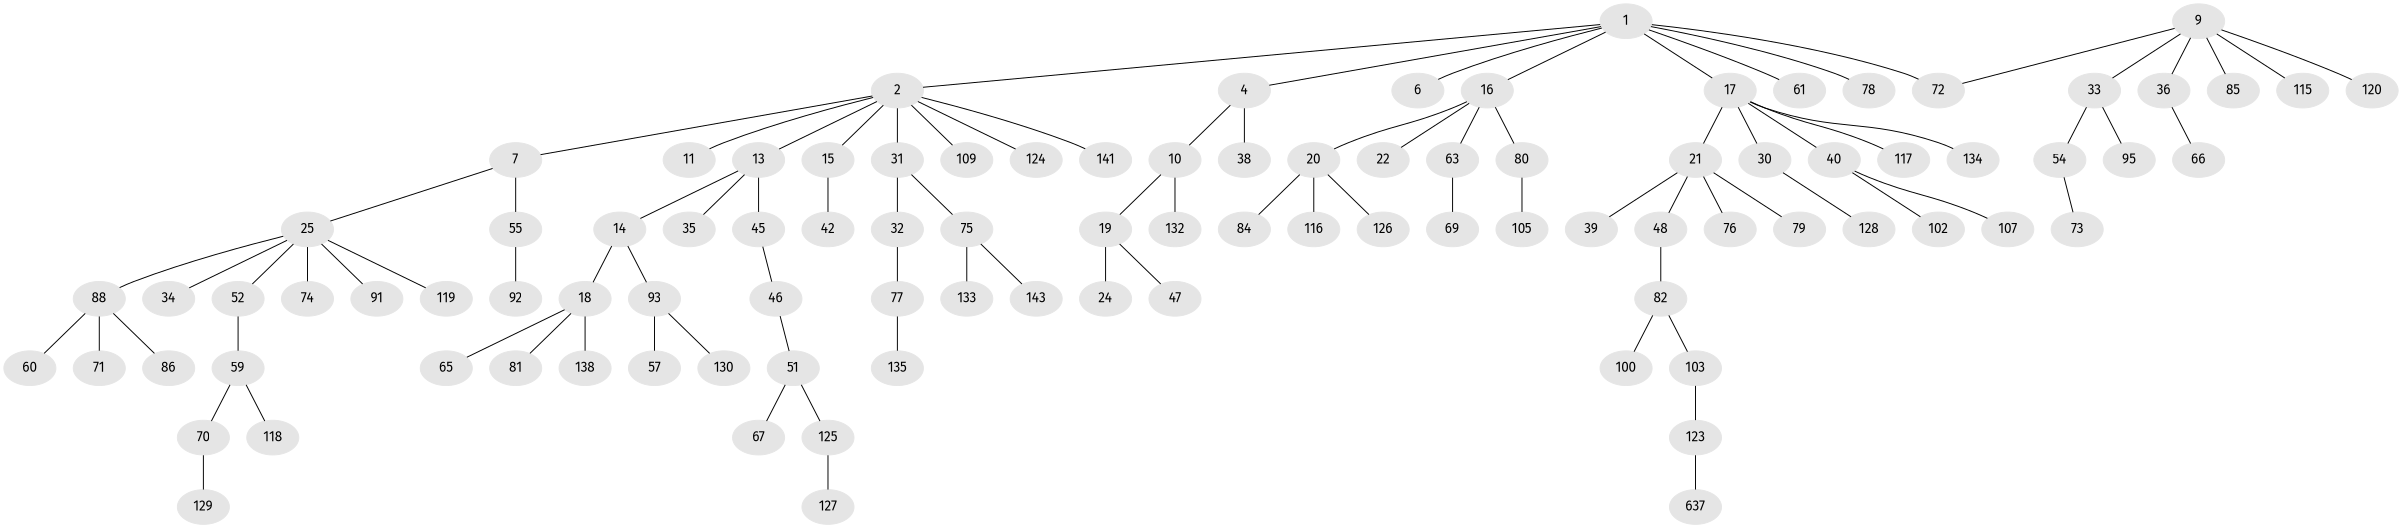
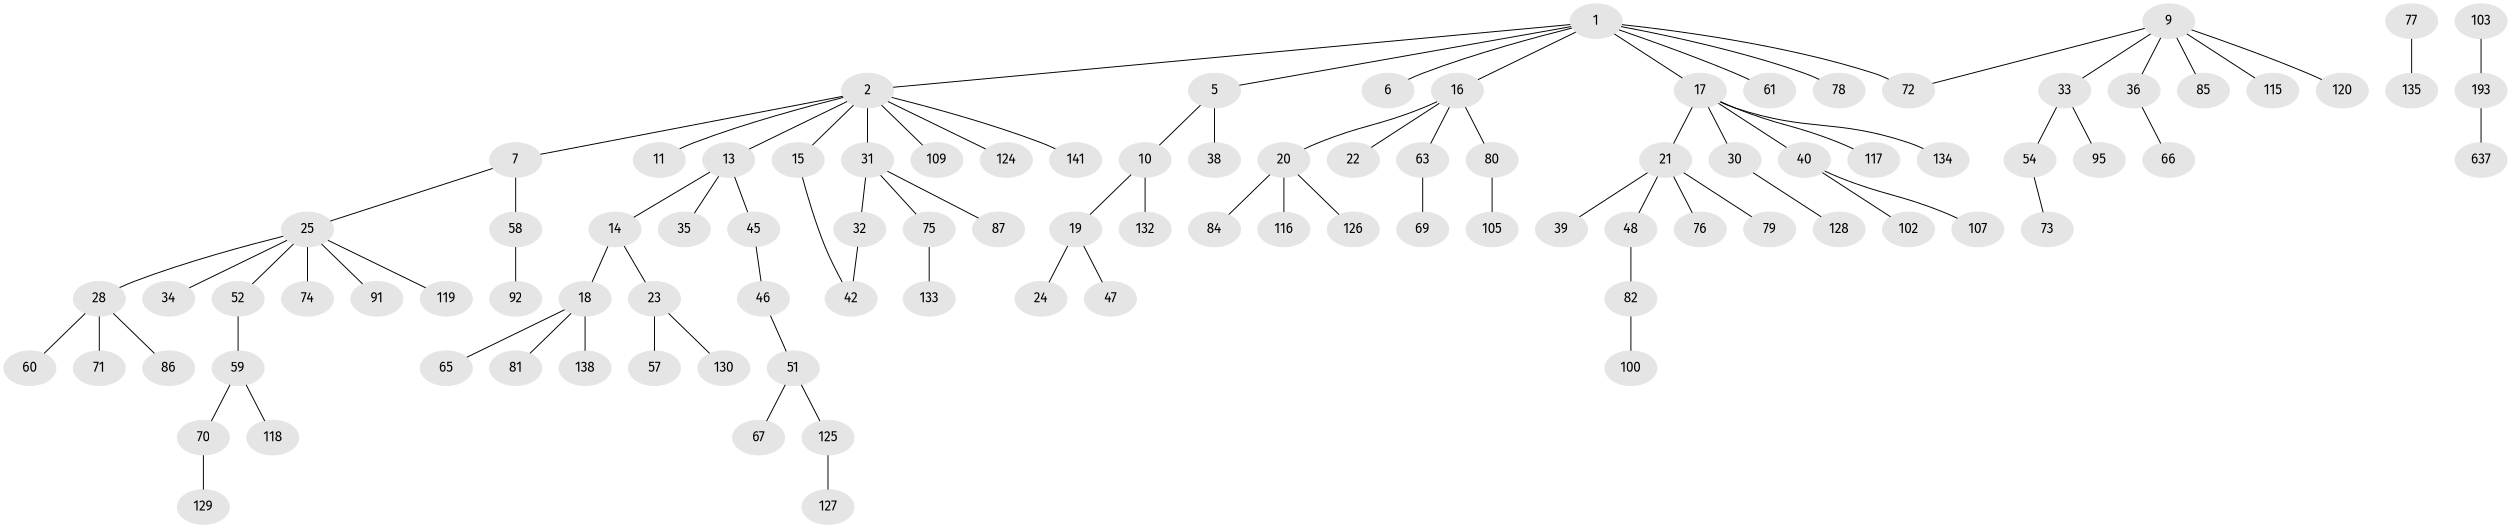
(1244, 91) -> (1215, 91)
(516, 229) -> (516, 229)
none -> (999, 229)
(897, 264) -> (855, 264)
(99, 299) -> (99, 299)
(654, 299) -> (654, 299)
(1036, 299) -> none
(1678, 334) -> none
(1695, 438) -> (2481, 91)
